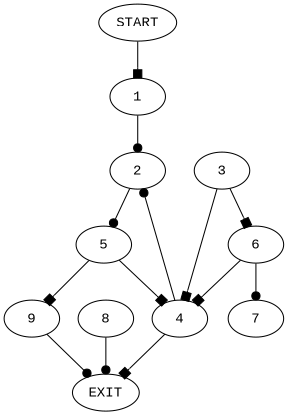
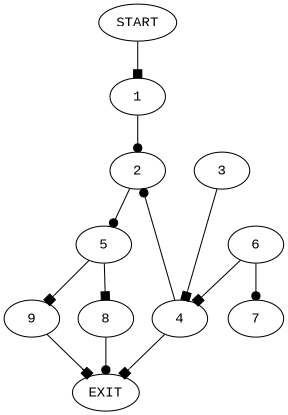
(237, 203) -> none
(138, 278) -> (105, 277)
(65, 352) -> (65, 352)
